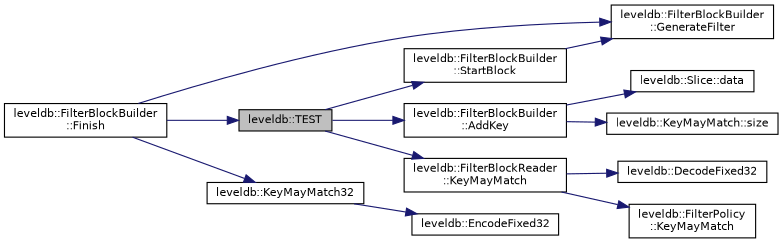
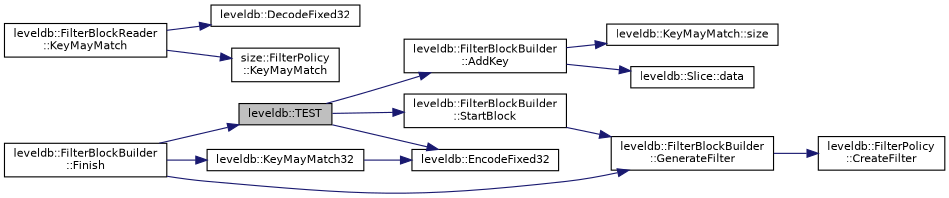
(369, 143) -> (380, 136)
none -> (882, 153)
(692, 221) -> (285, 65)
